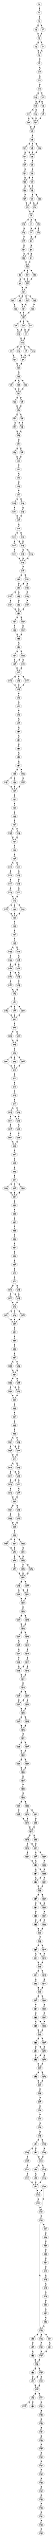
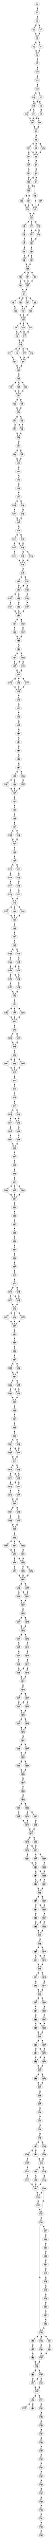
(25, 194) -> (35, 202)
